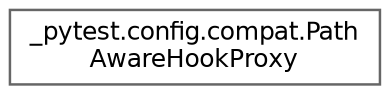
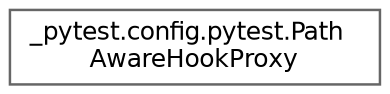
(195, 47) -> (195, 47)
